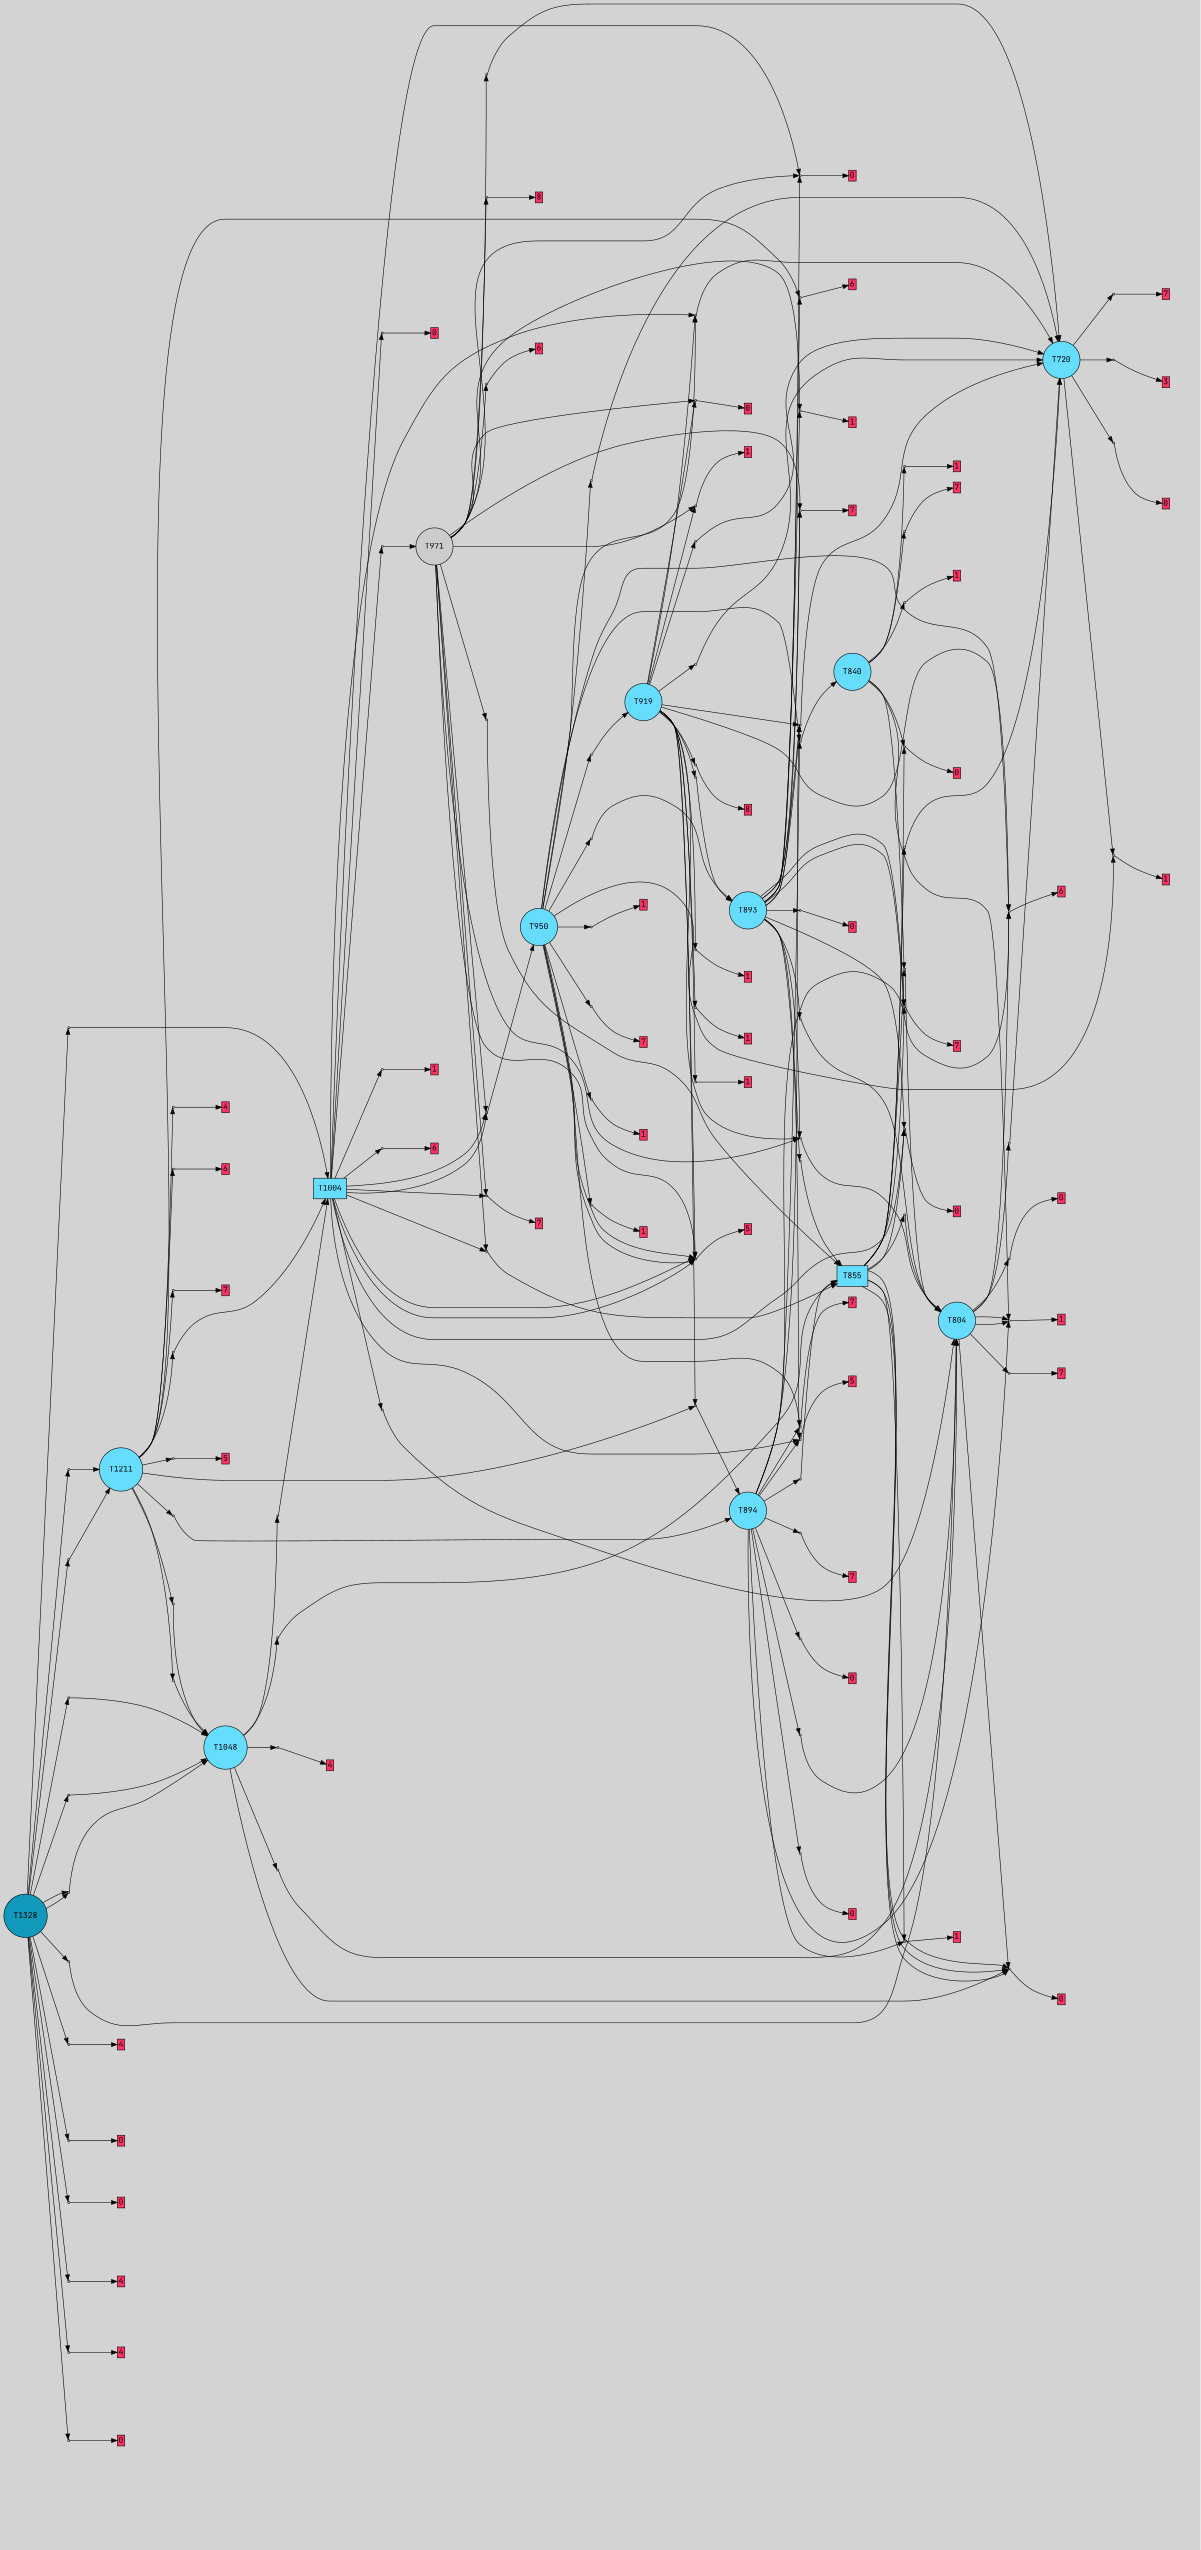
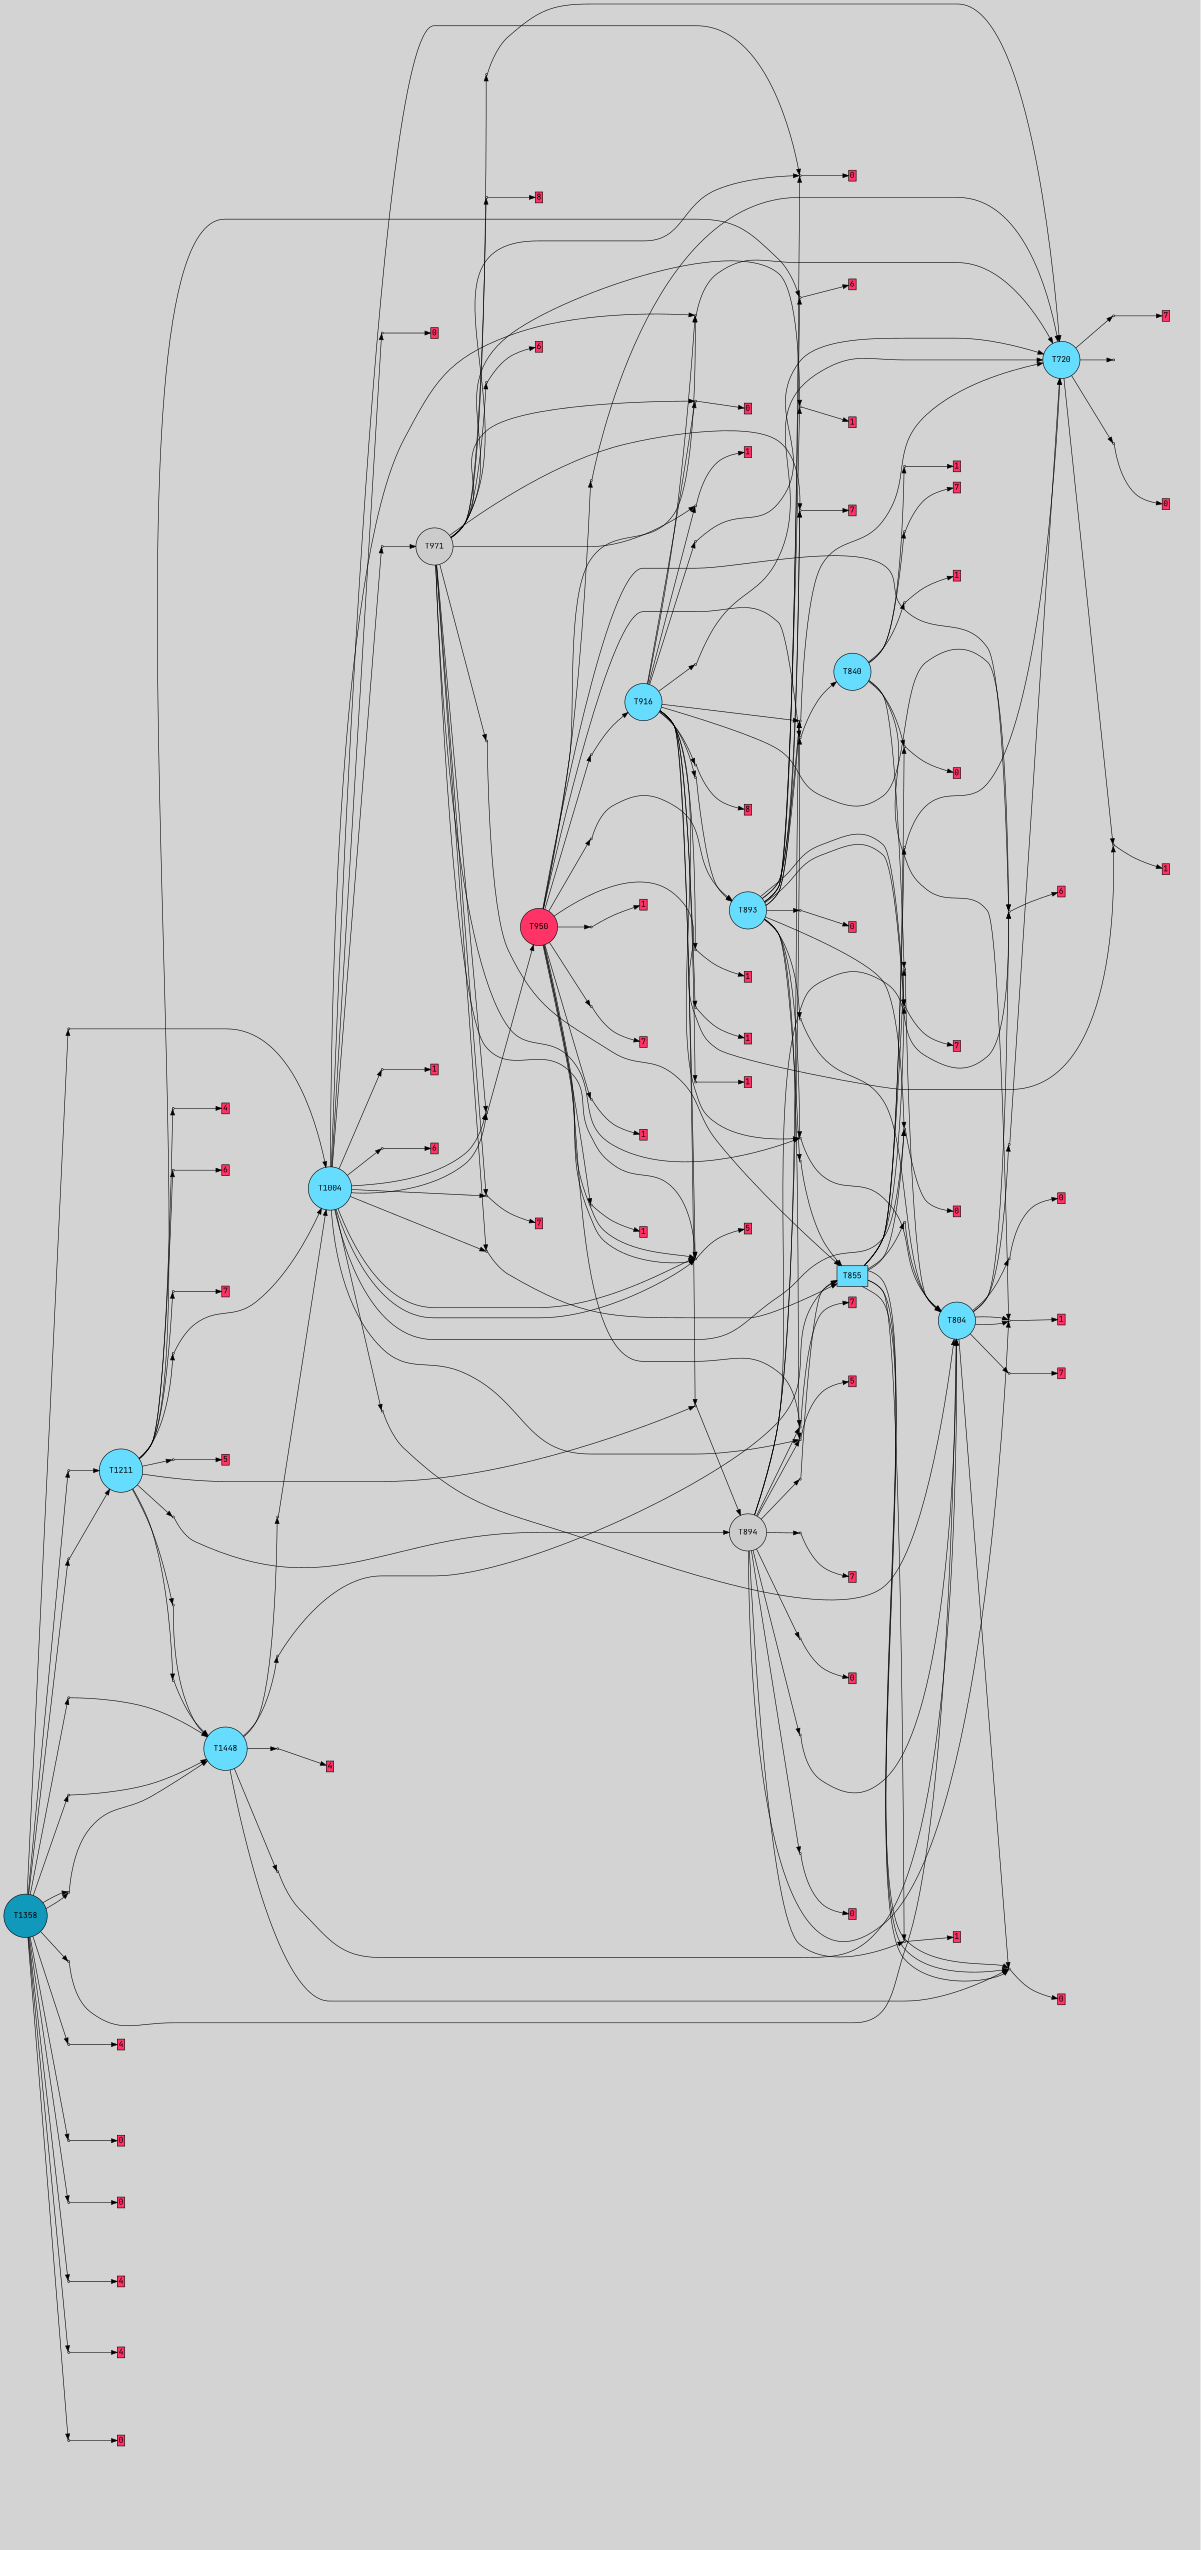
(1166, 382) -> none
(643, 702) -> (643, 702)
(539, 927) -> (539, 927)
(330, 1189) -> (330, 1189)
(748, 1511) -> (748, 1532)
(226, 1748) -> (226, 1749)
(26, 1916) -> (26, 1916)
